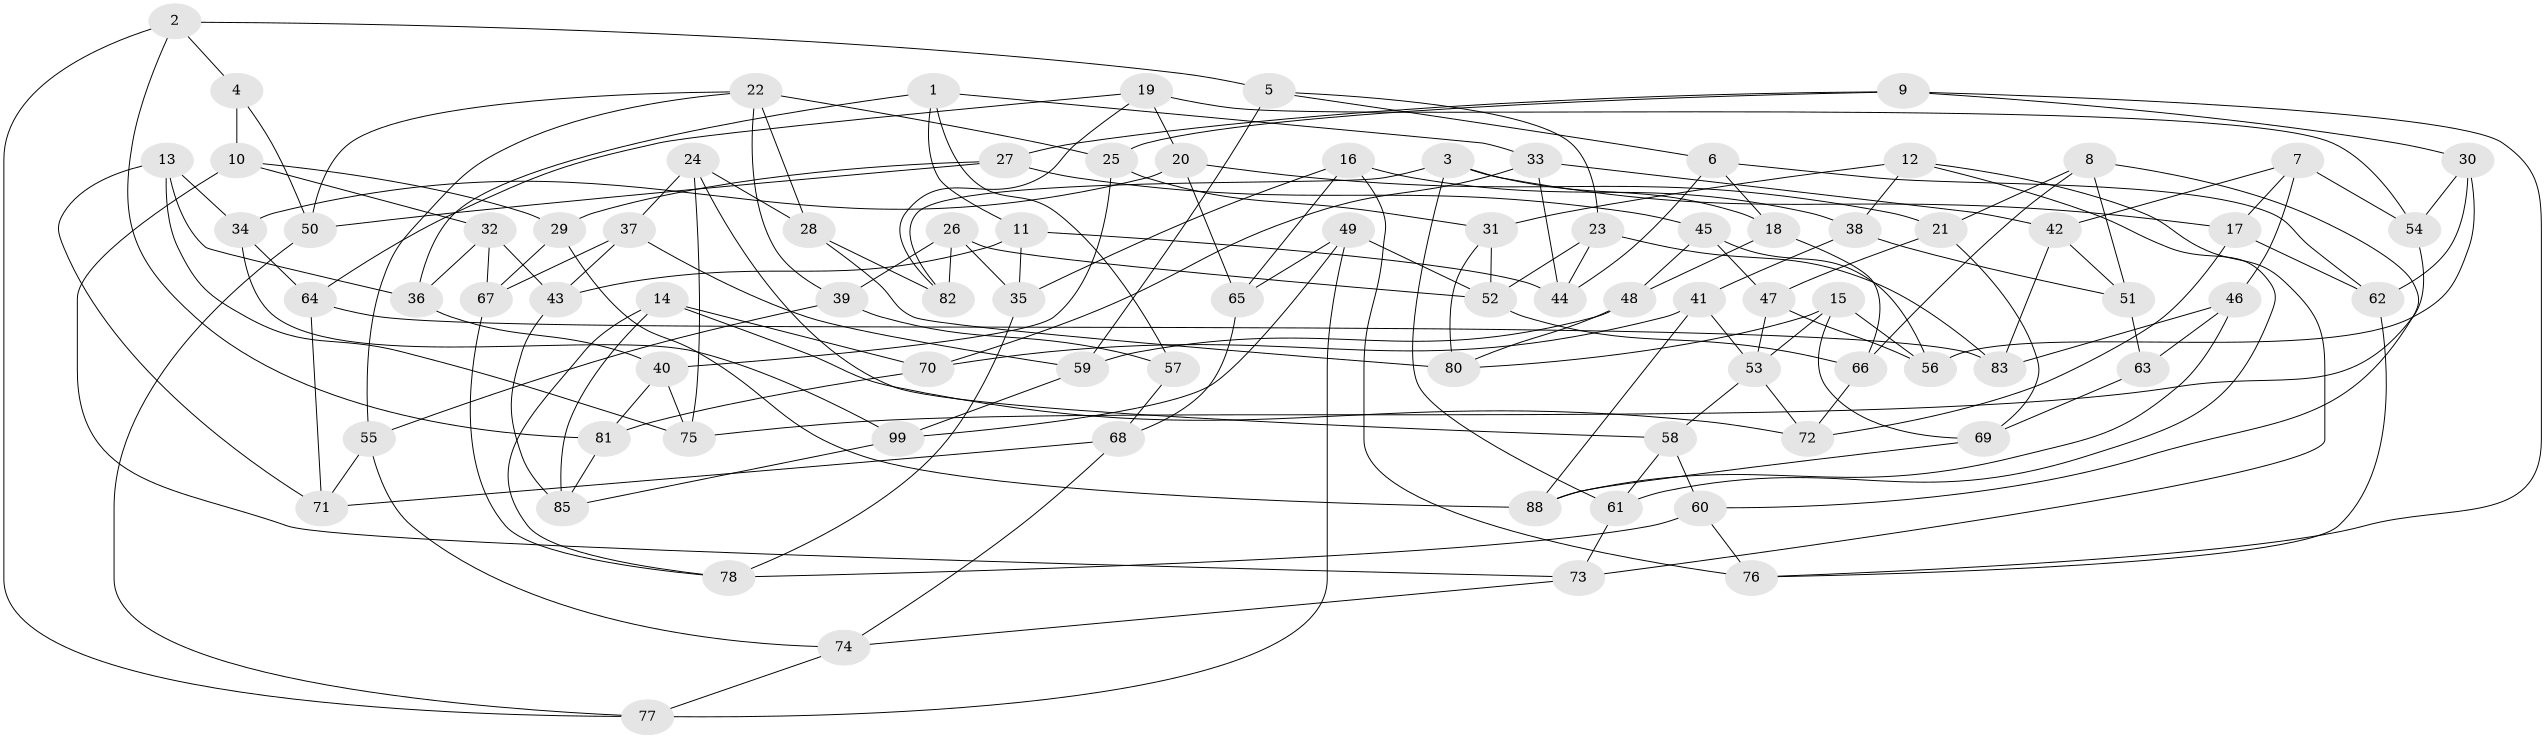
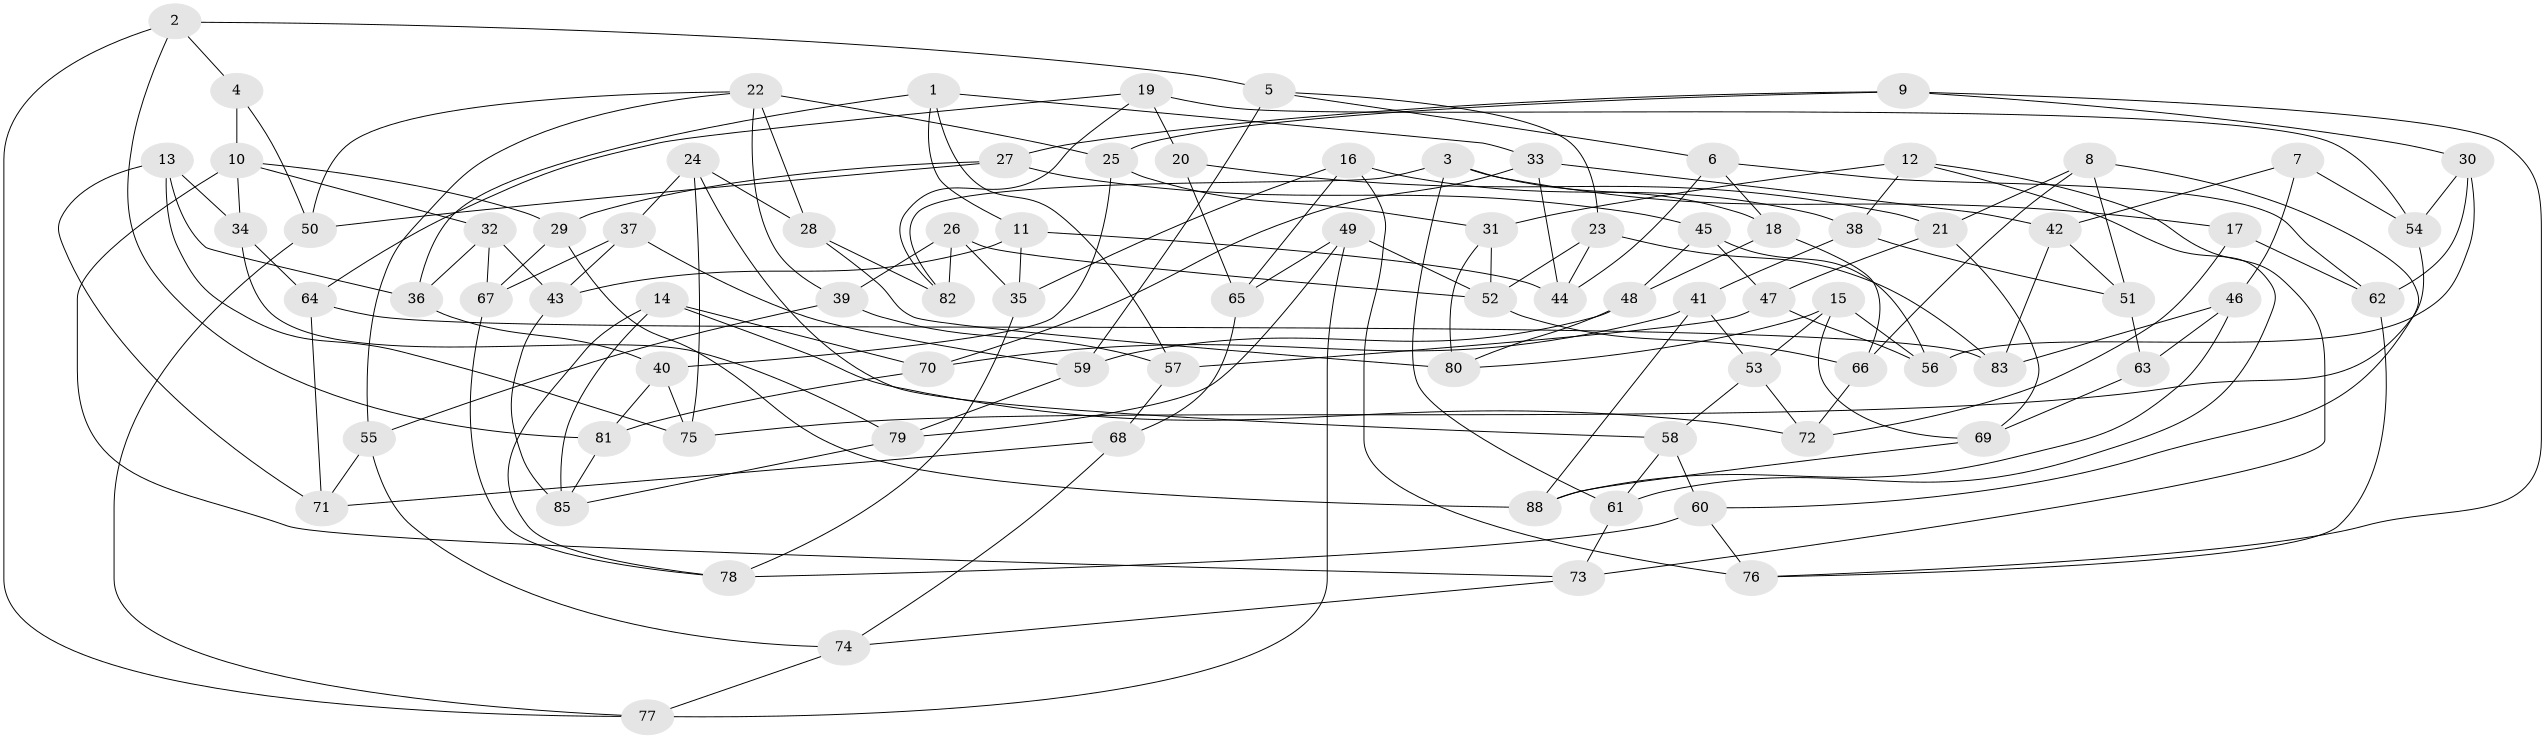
(2268, 193) -> none
(734, 198) -> (239, 195)
(1762, 334) -> (1475, 345)
(898, 439) -> (898, 439)
